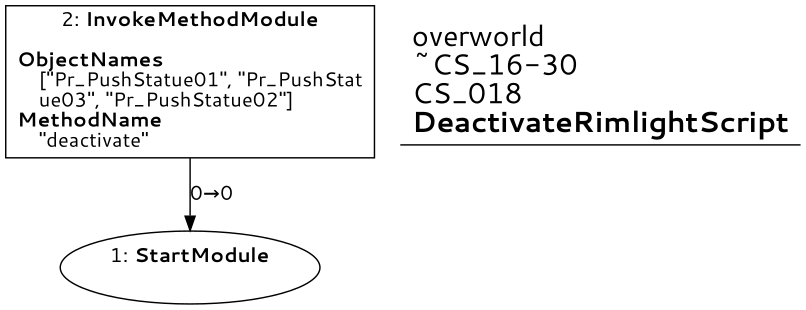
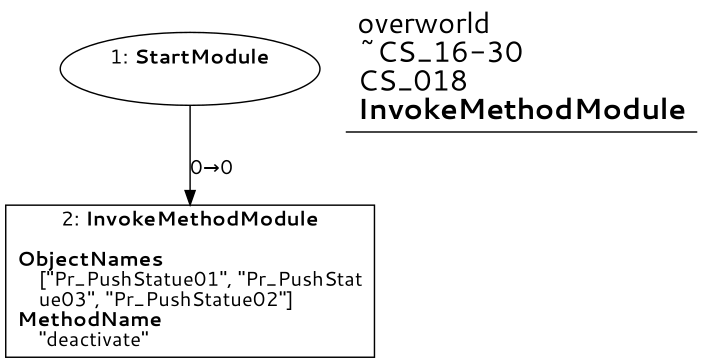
(600, 123) -> (522, 110)
(190, 187) -> (190, 148)
